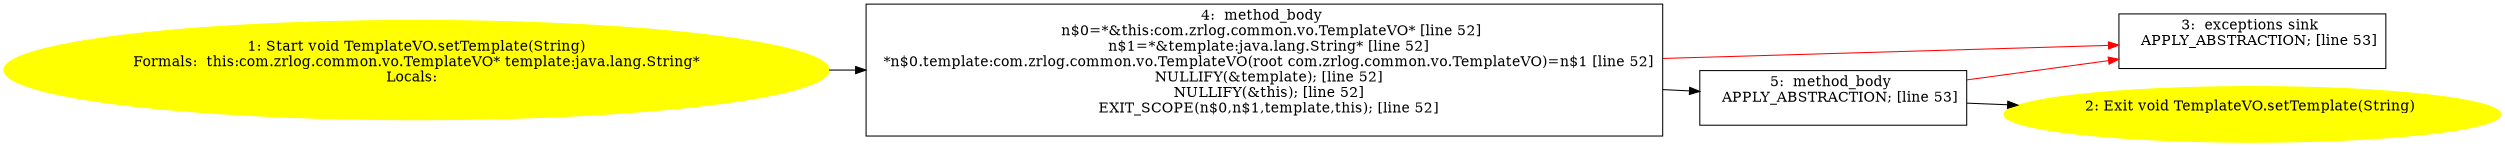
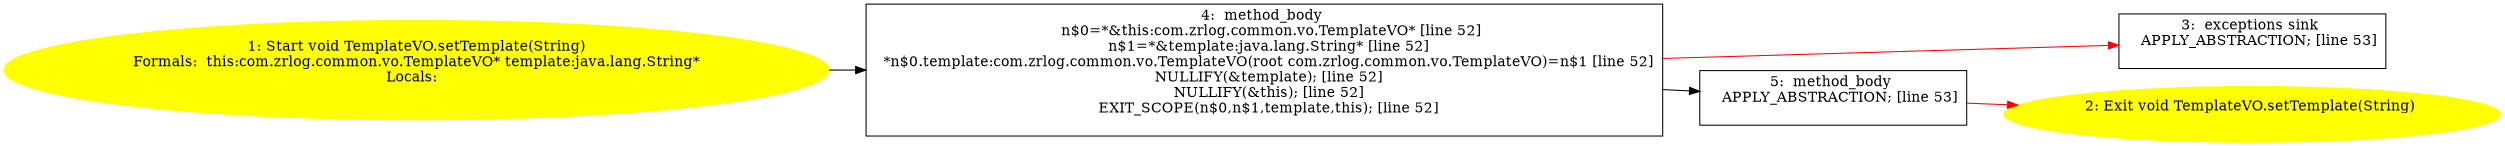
(2038, 70) -> none
(1987, 104) -> (1987, 104)
